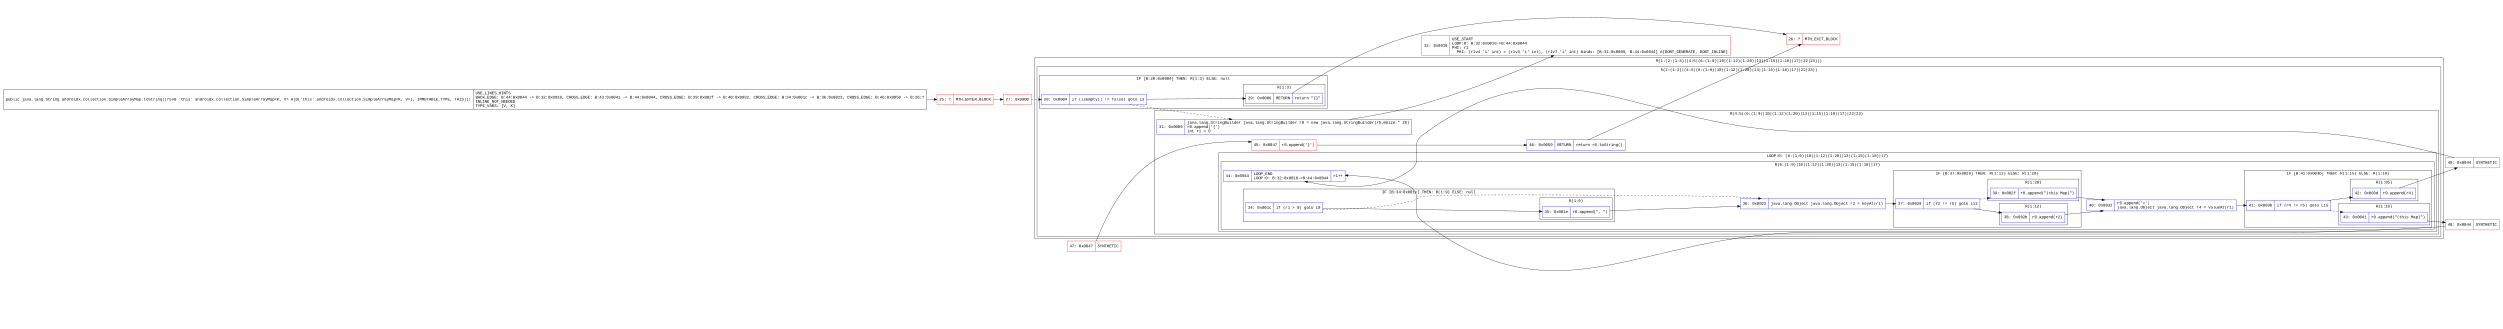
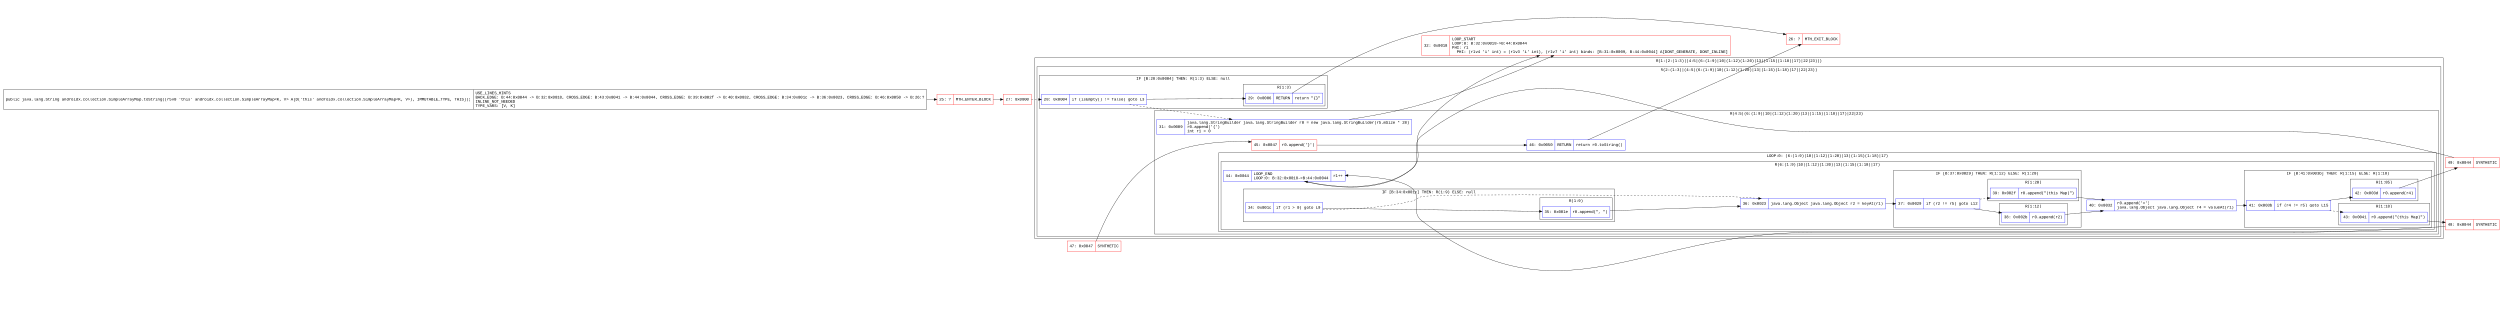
(1463, 39) -> (1464, 39)
none -> (1418, 136)
